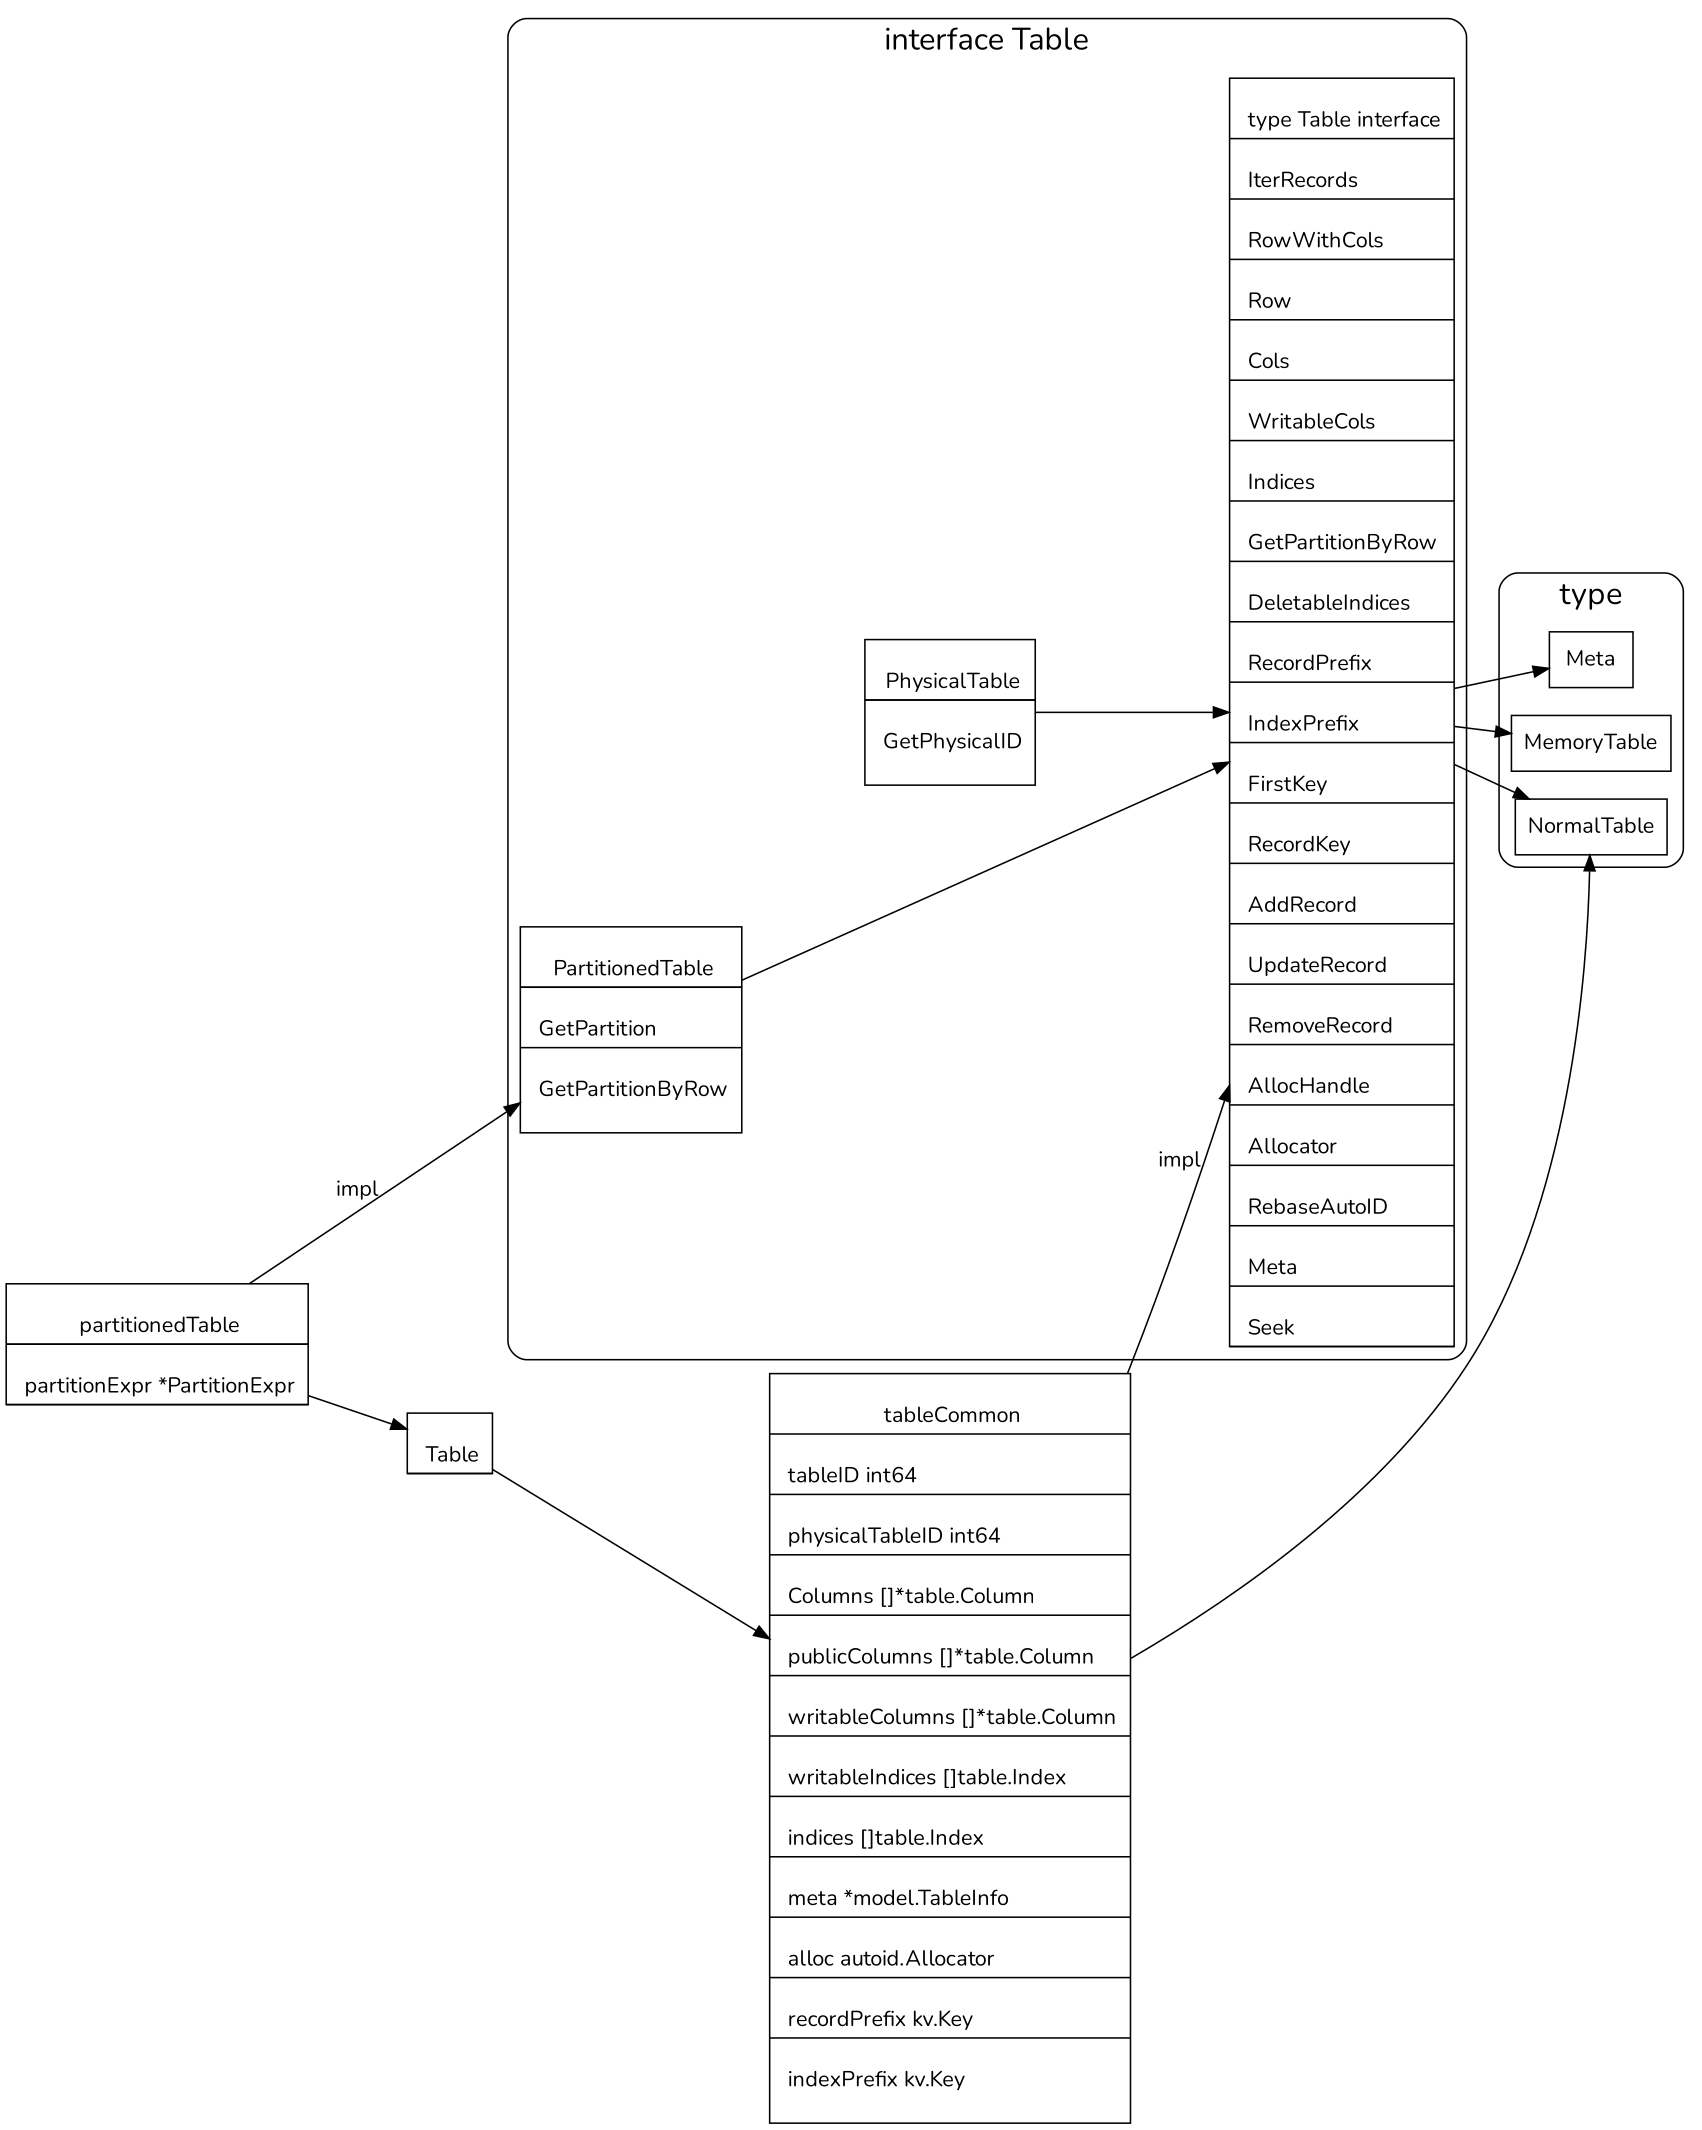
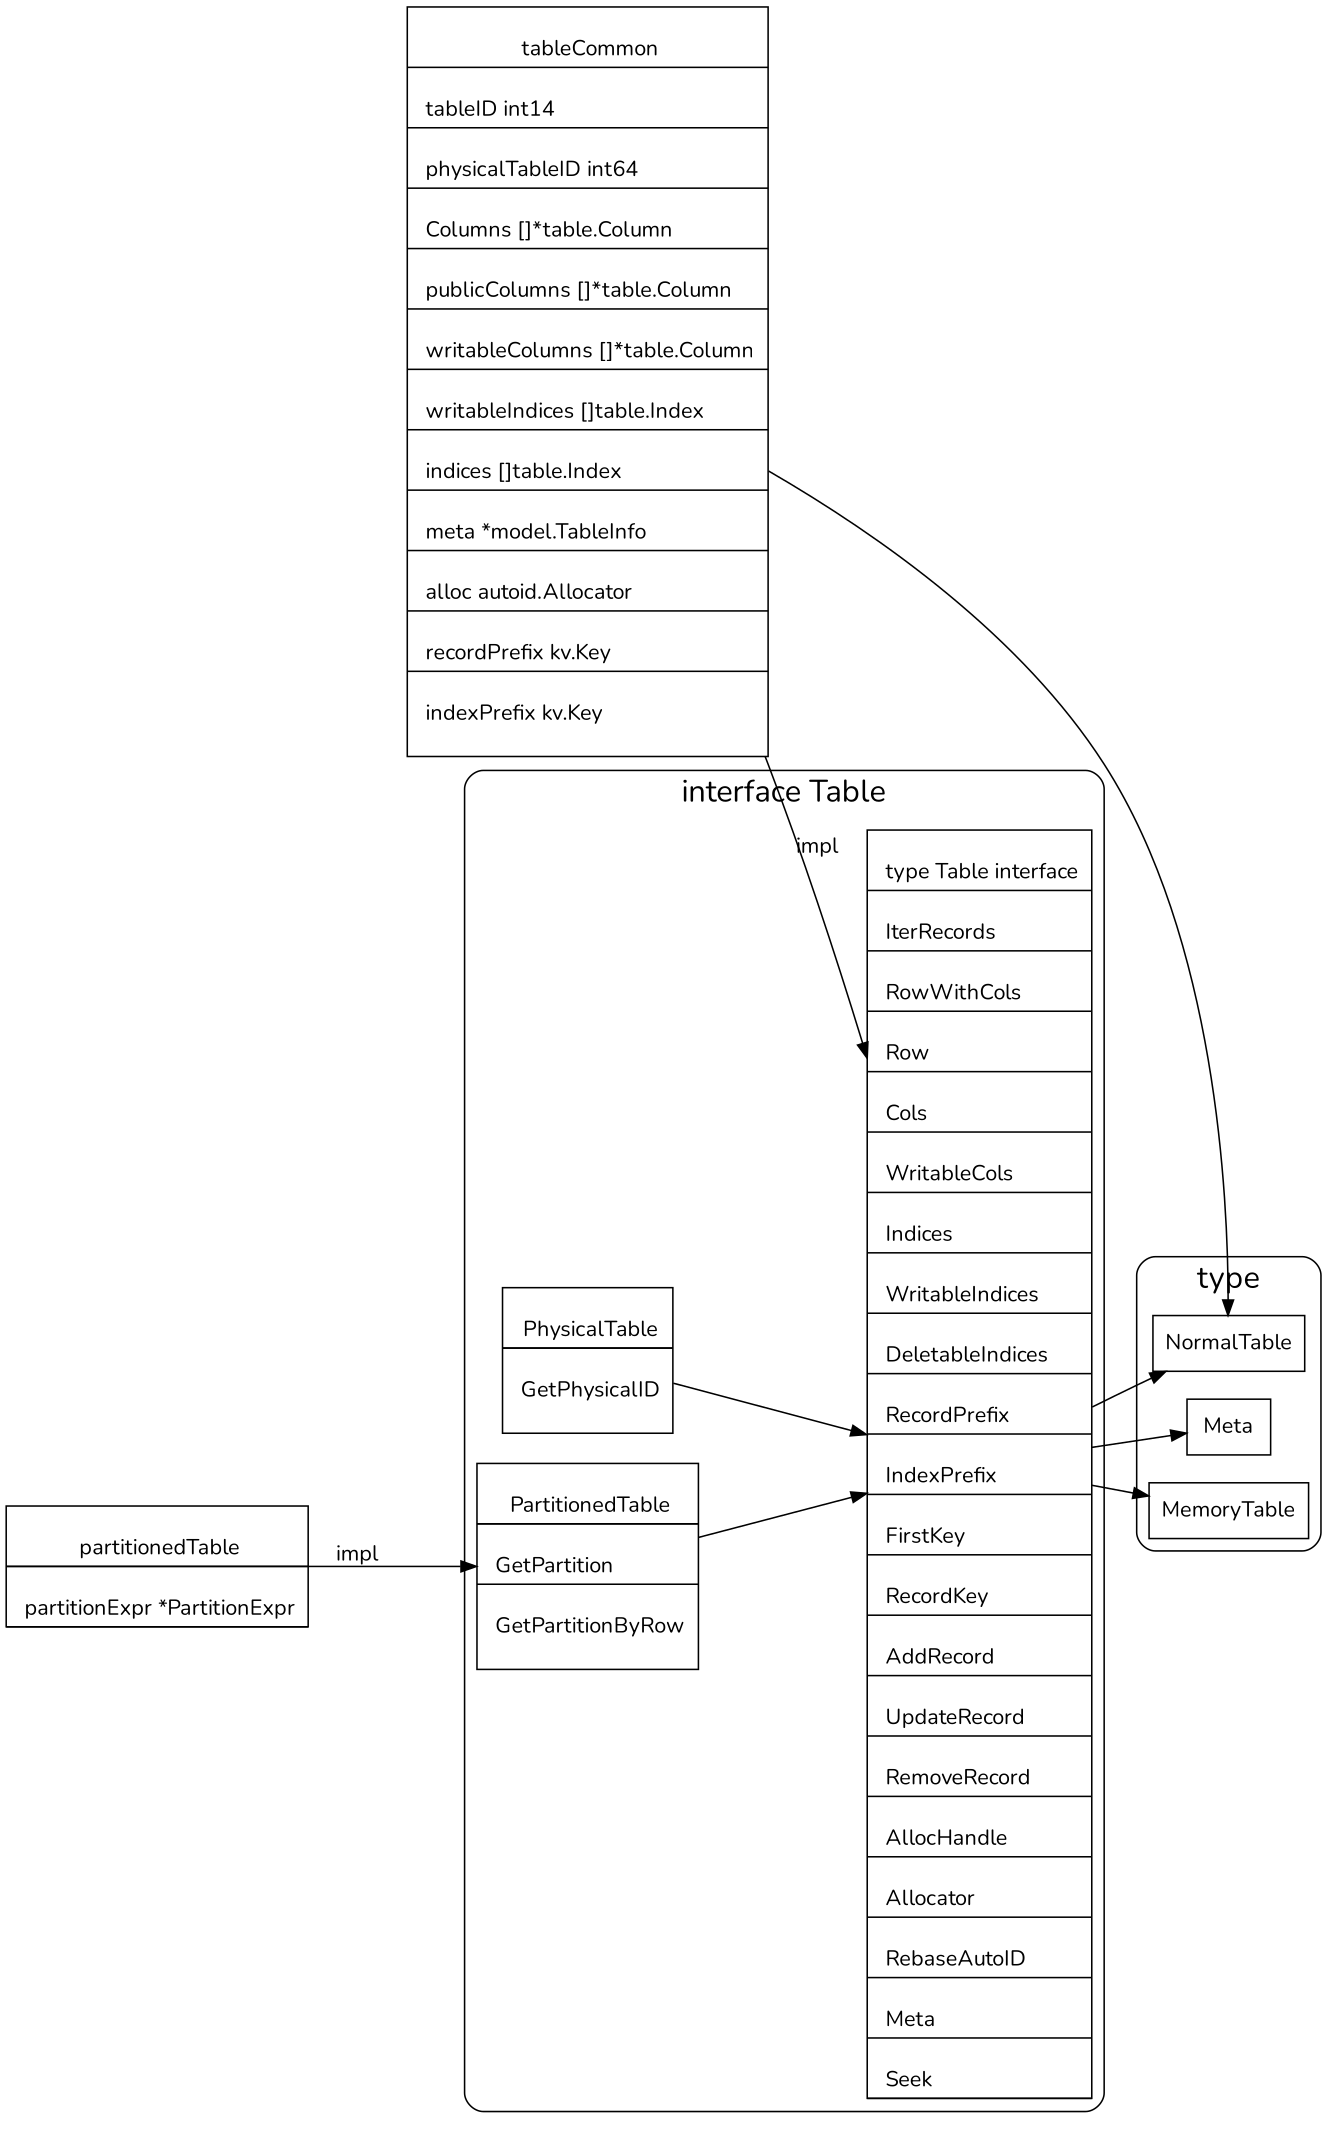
(1340, 543) -> (959, 1295)
(450, 1443) -> none
(850, 1476) -> (488, 109)
